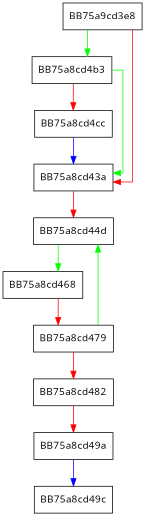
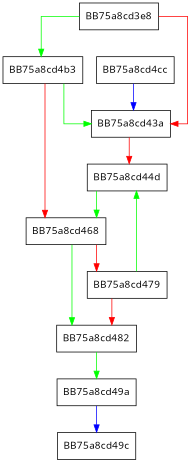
(103, 16) -> (119, 16)
(73, 93) -> (45, 147)
none -> (72, 281)
(73, 415) -> (97, 362)
